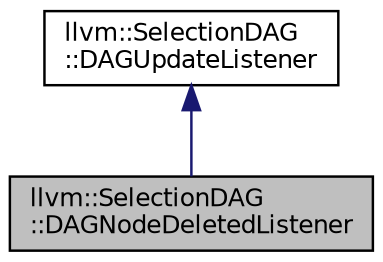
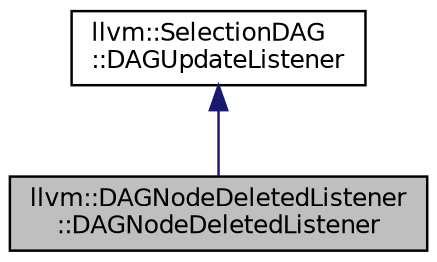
(191, 214) -> (219, 214)
